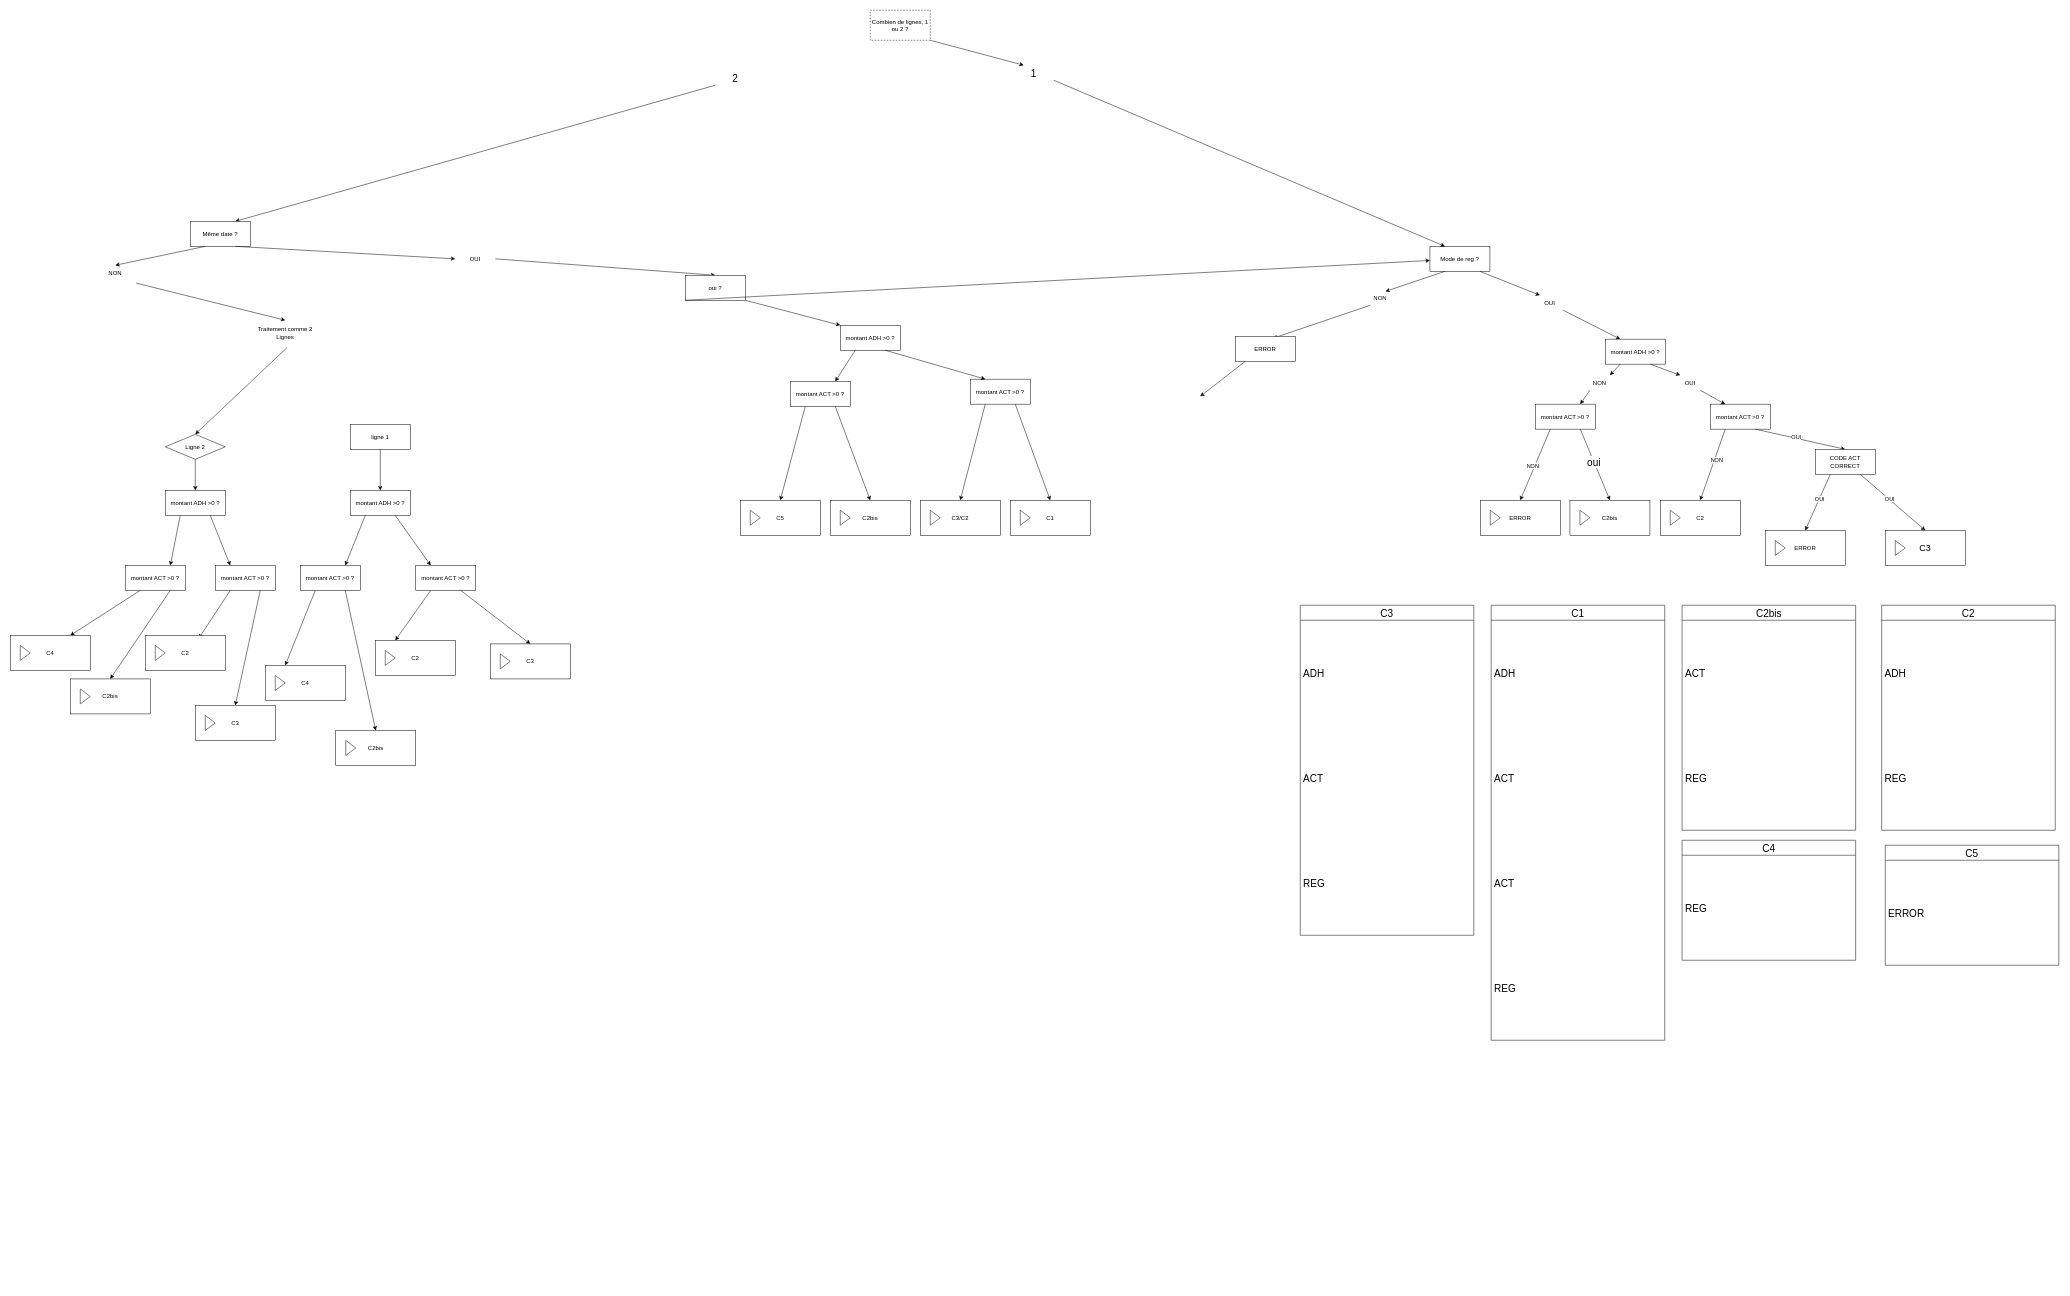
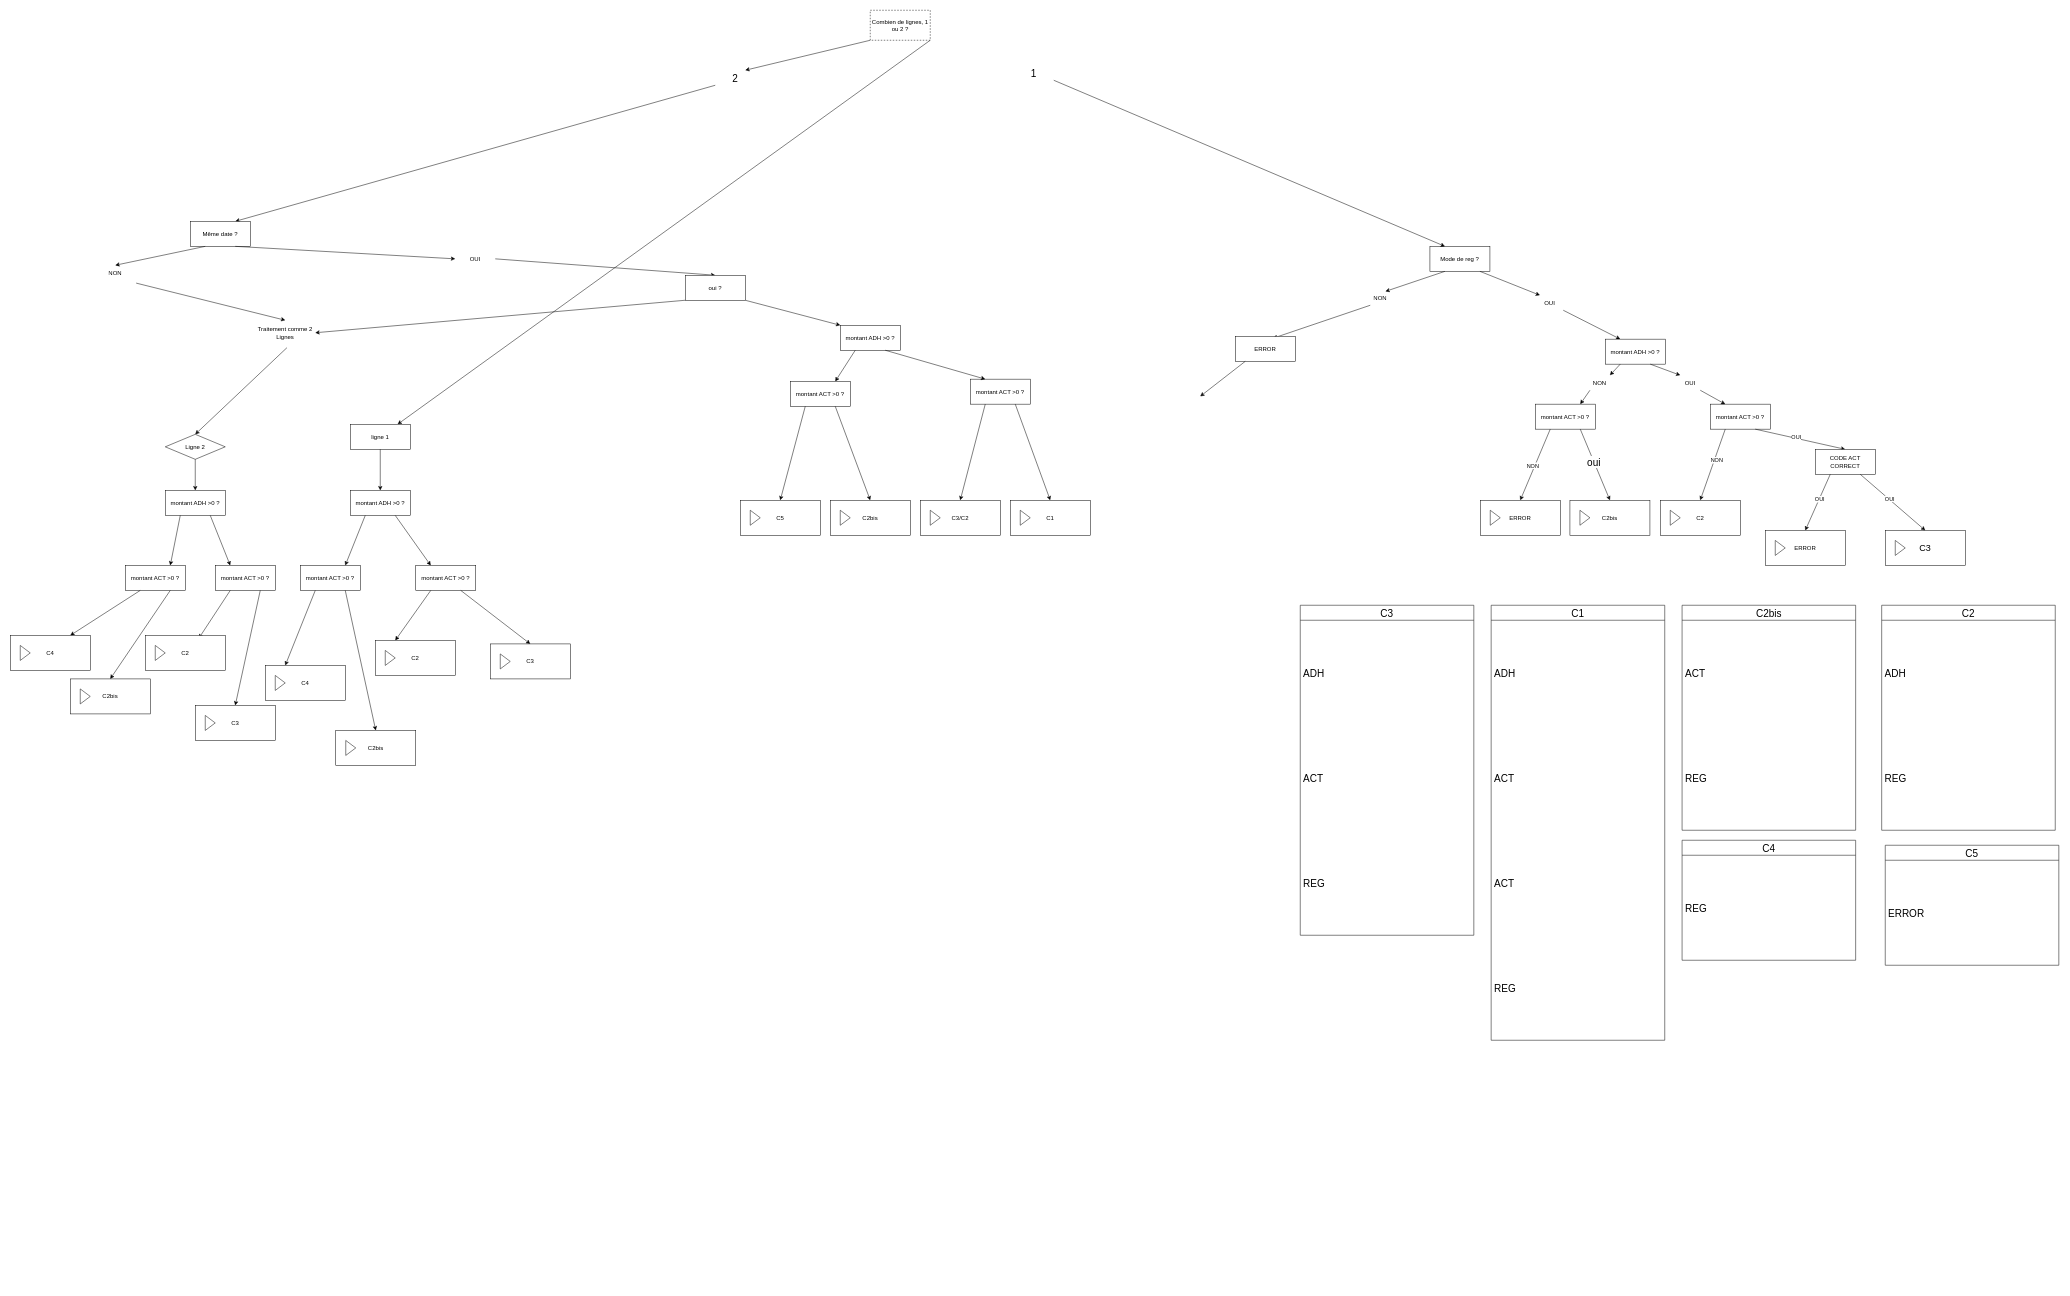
(1019, 64) -> (552, 313)
none -> (750, 69)
(1425, 261) -> (319, 332)
